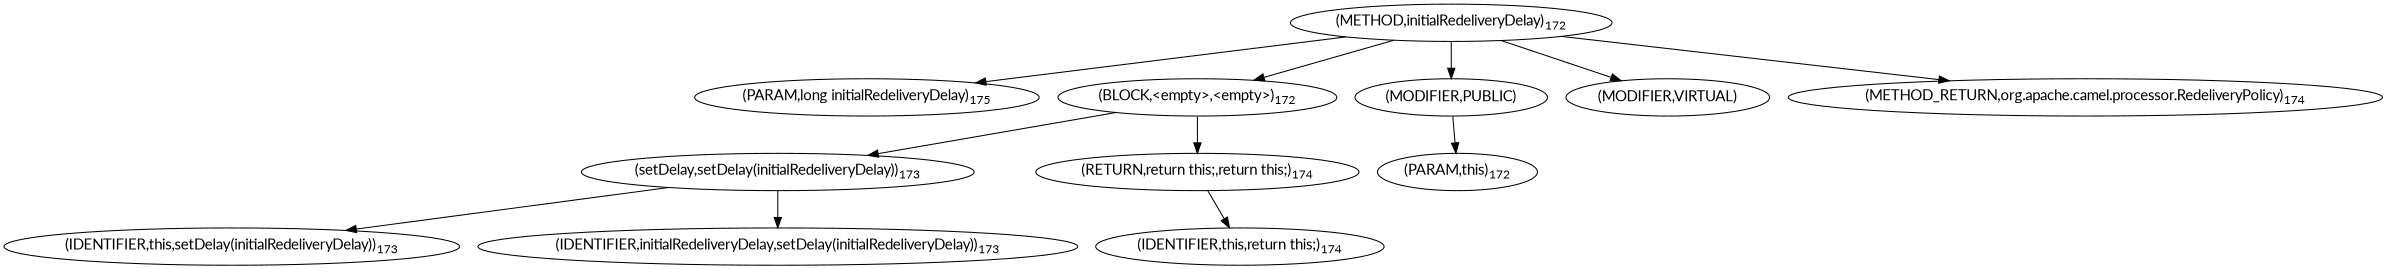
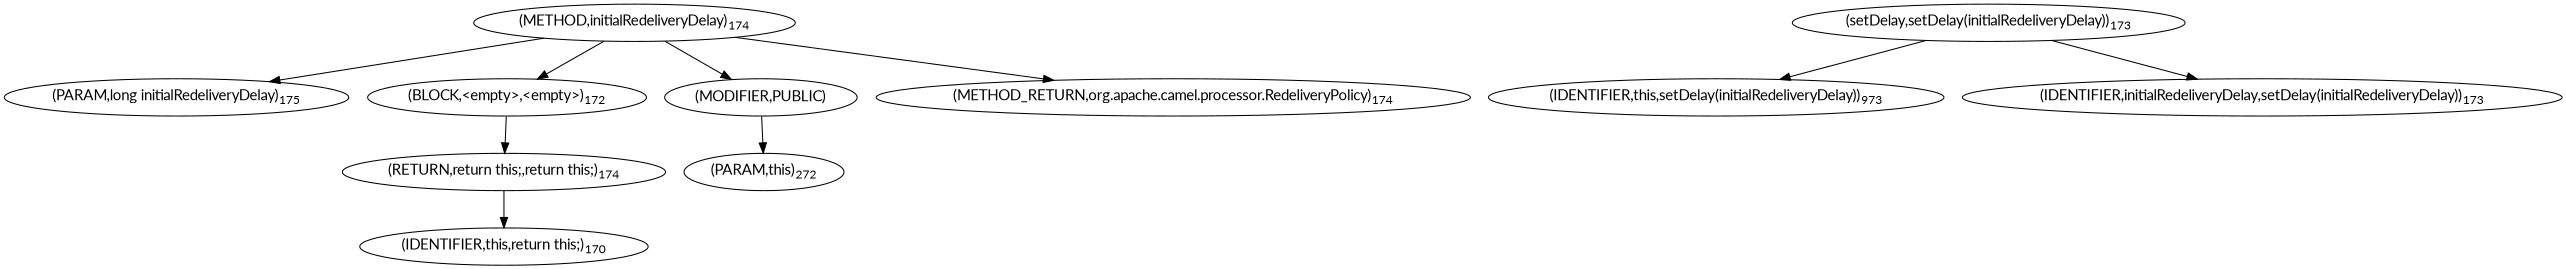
(1556, 21) -> (739, 21)
(1668, 97) -> none
(997, 133) -> none
(1500, 170) -> (806, 170)
(388, 245) -> (1872, 96)
(1332, 245) -> (596, 245)
